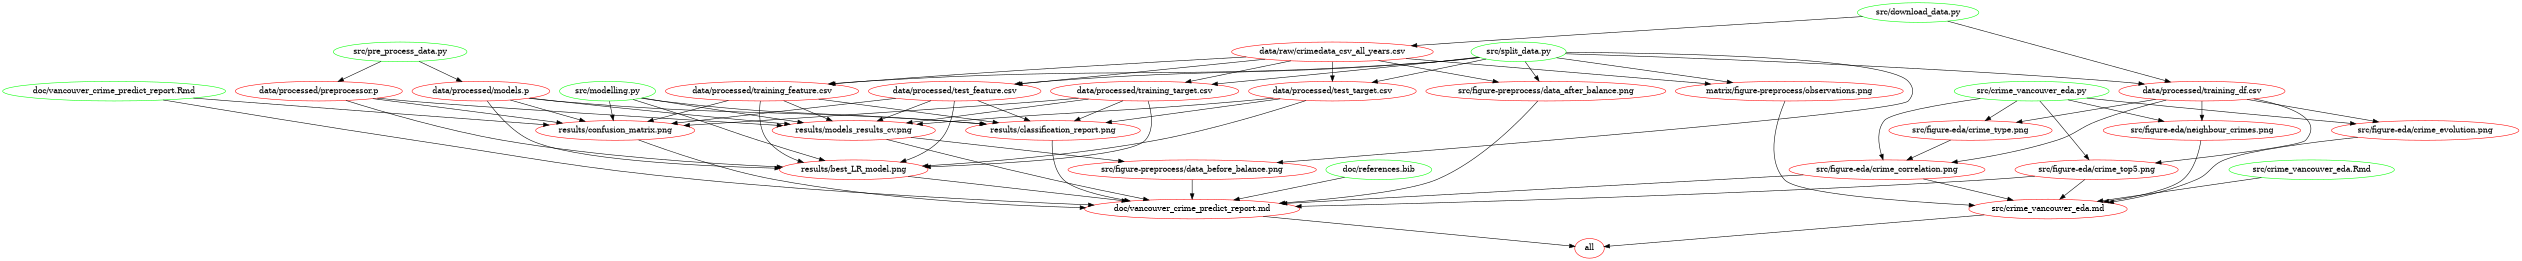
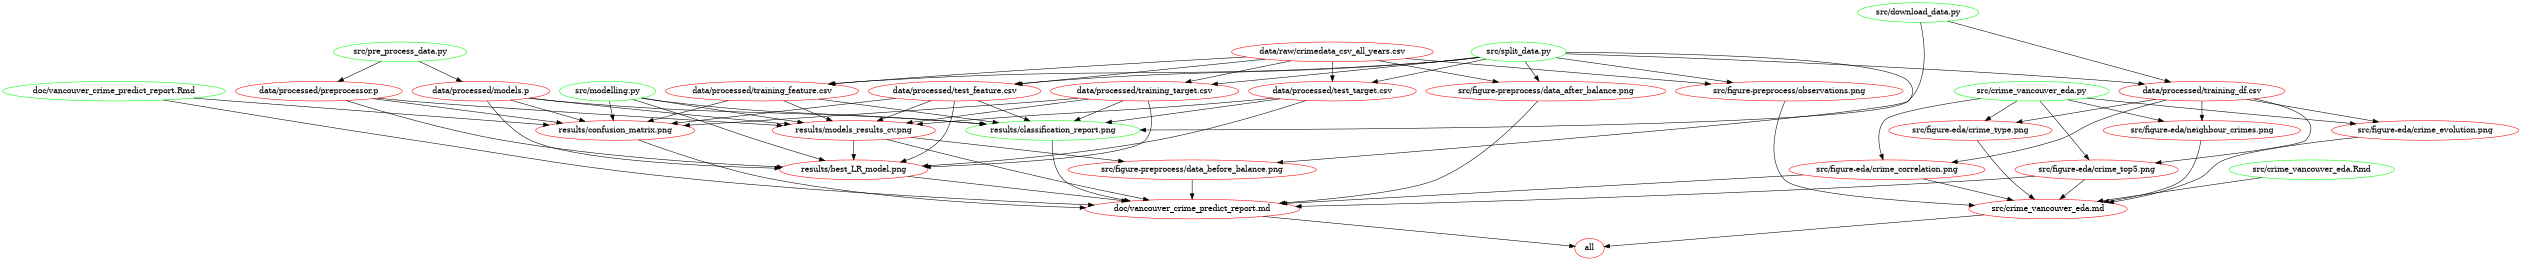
(1640, 31) -> (1569, 126)
(1789, 91) -> (1789, 91)
(1053, 130) -> (1053, 130)
(767, 139) -> (854, 147)
(1931, 149) -> (2001, 170)
(1379, 170) -> none
